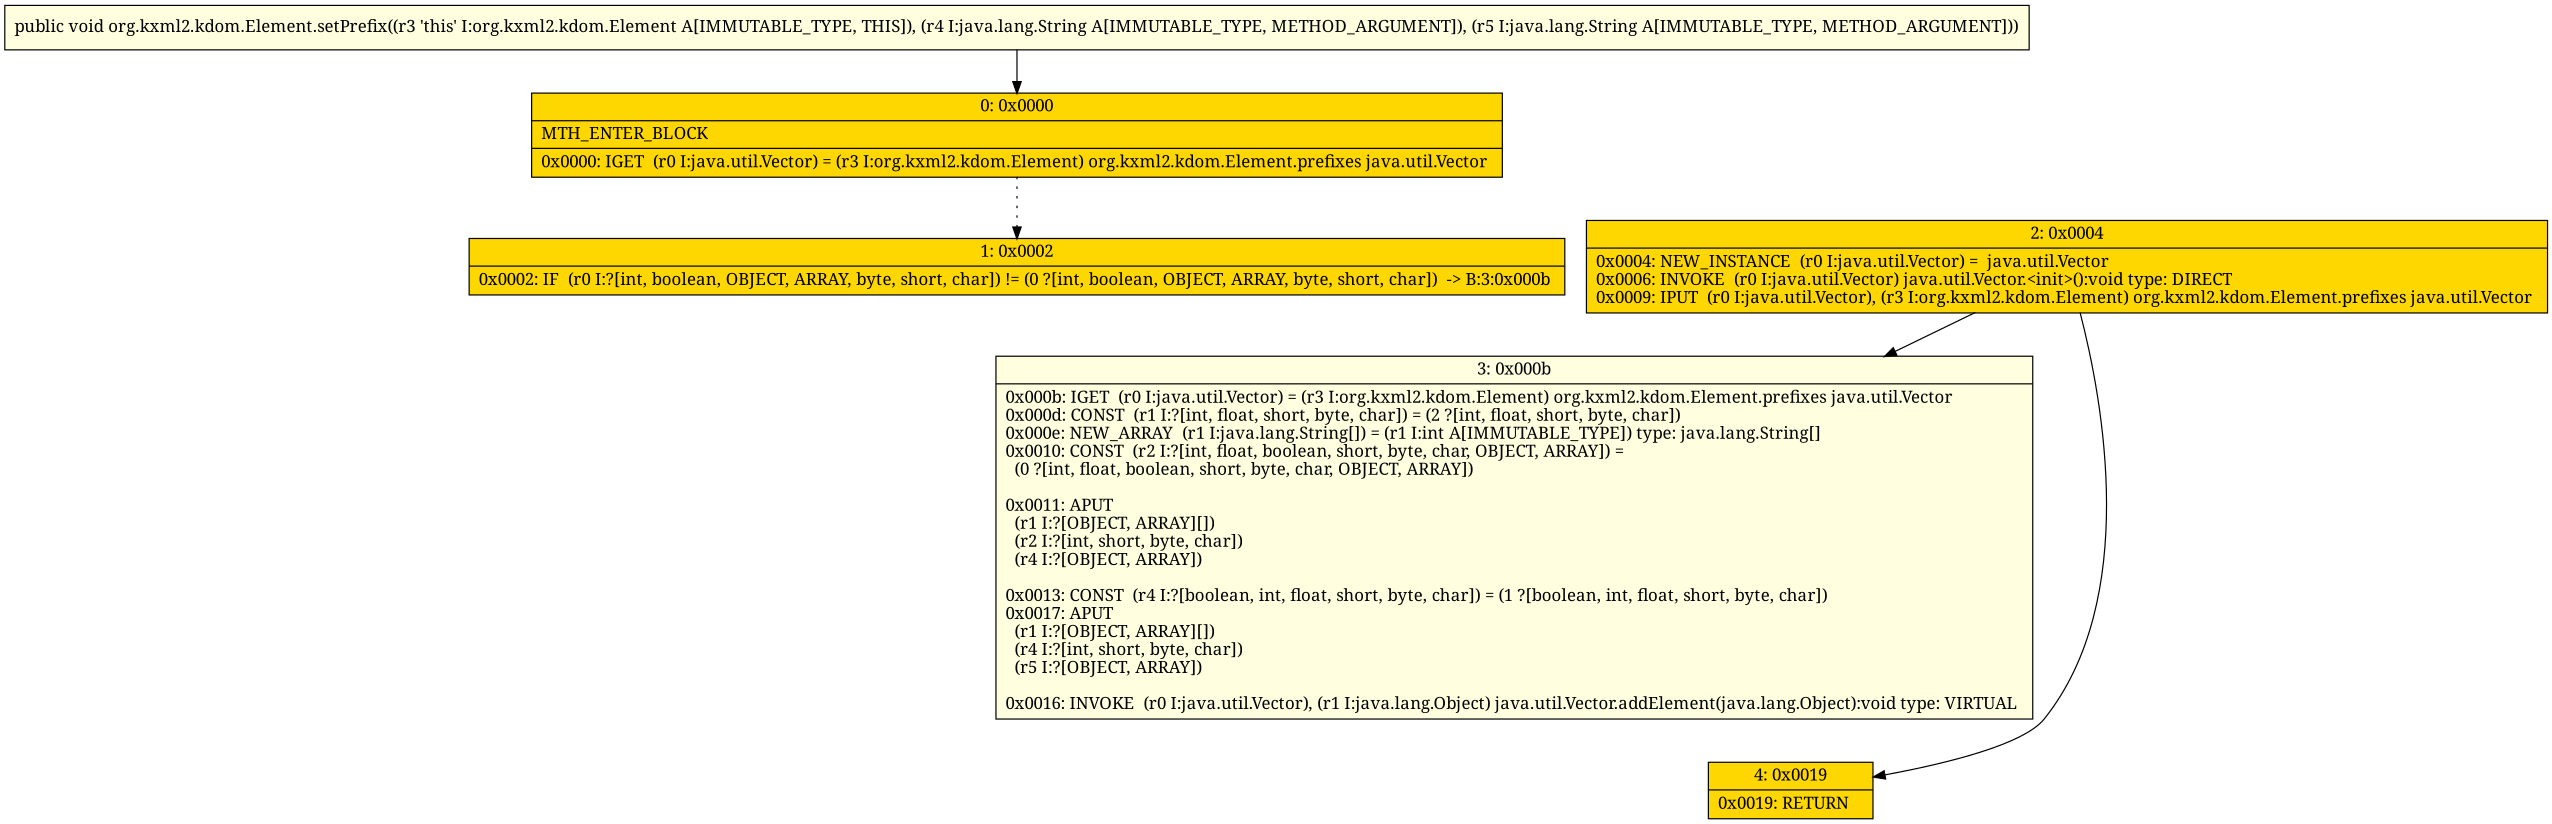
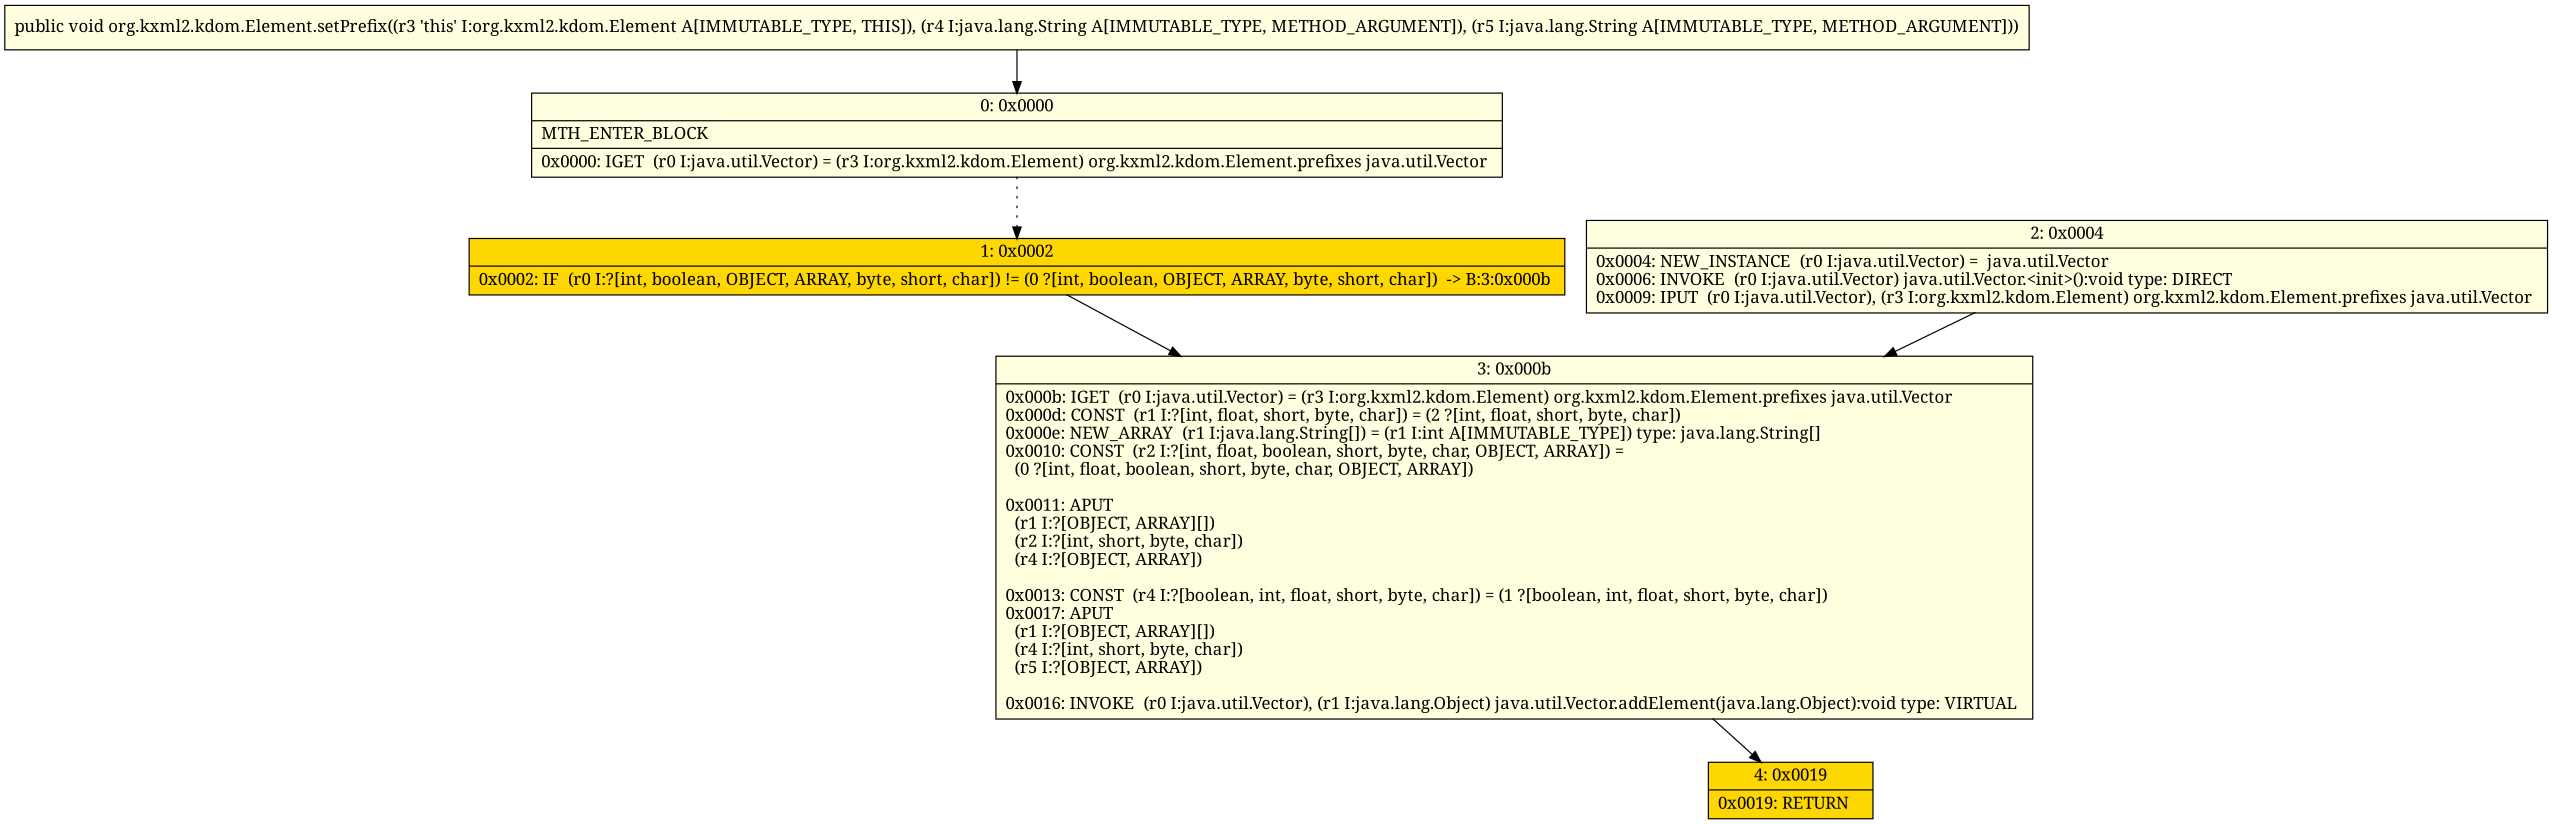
(1017, 135) -> (1017, 135)
(2067, 267) -> (2067, 267)
none -> (1118, 323)
(2095, 606) -> (1732, 736)
